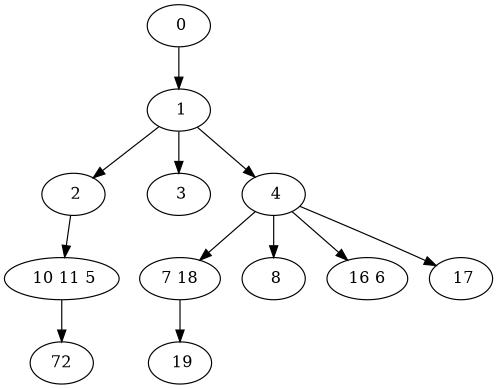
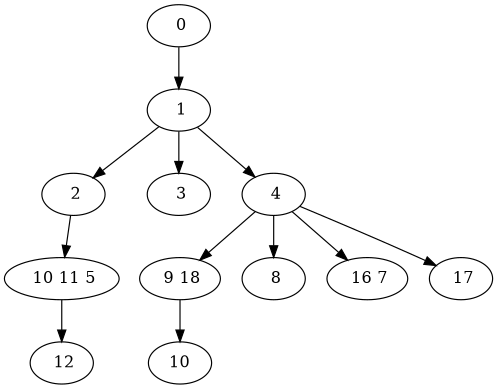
(180, 279) -> (180, 279)
(367, 279) -> (367, 279)
(62, 363) -> (62, 363)
(180, 363) -> (180, 363)
